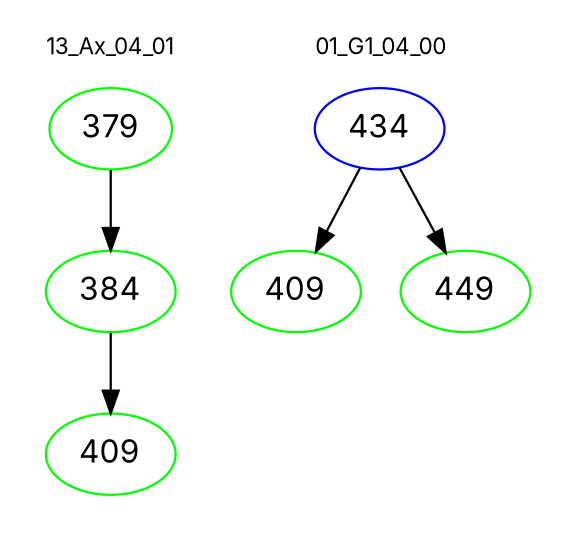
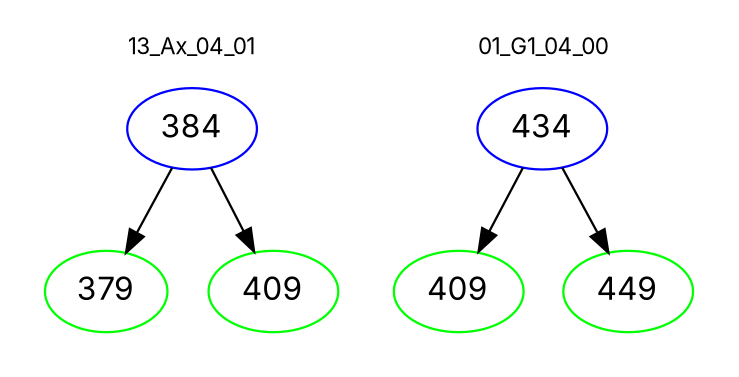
(111, 199) -> (155, 200)
(111, 292) -> (192, 129)
